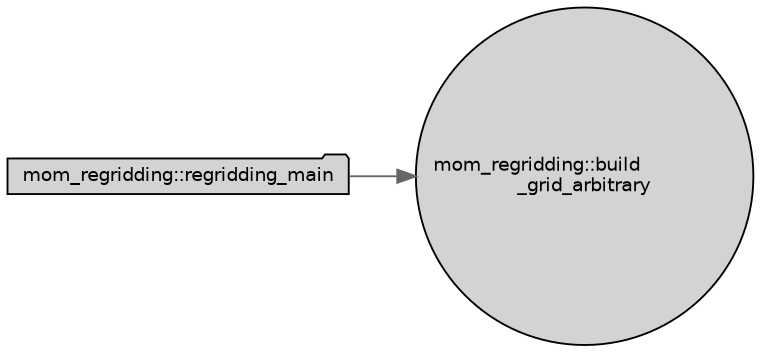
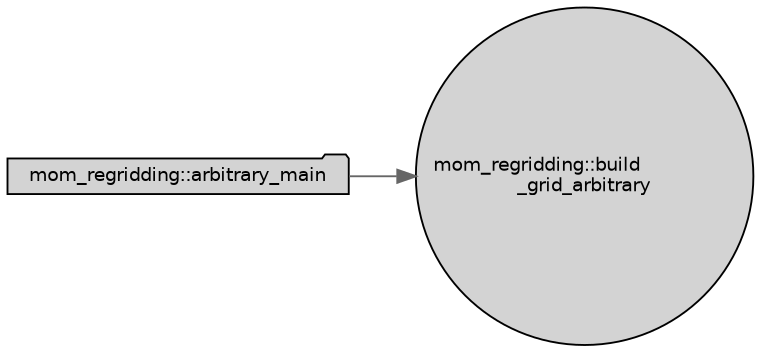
(178, 176) -> (178, 176)
